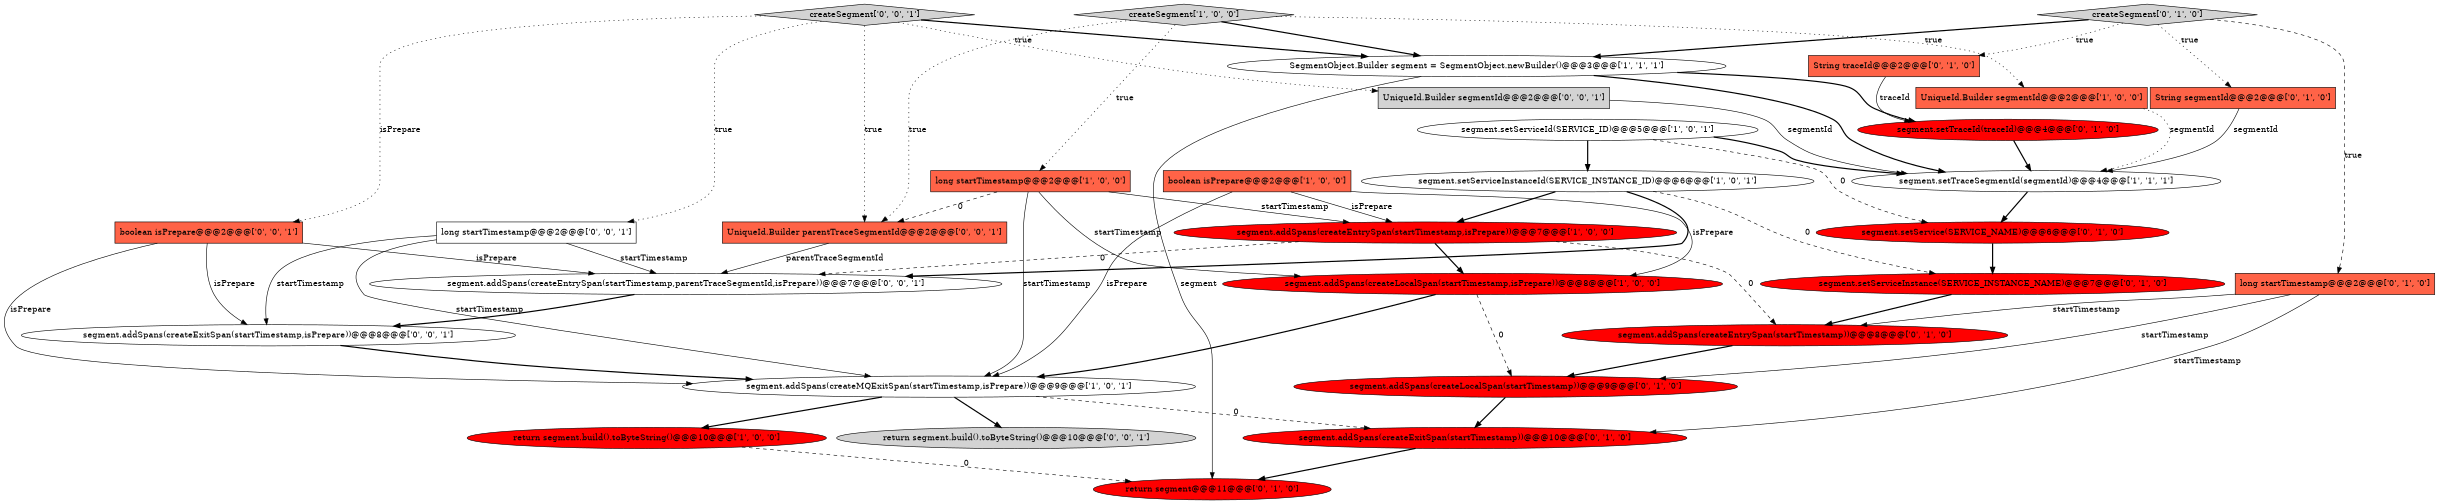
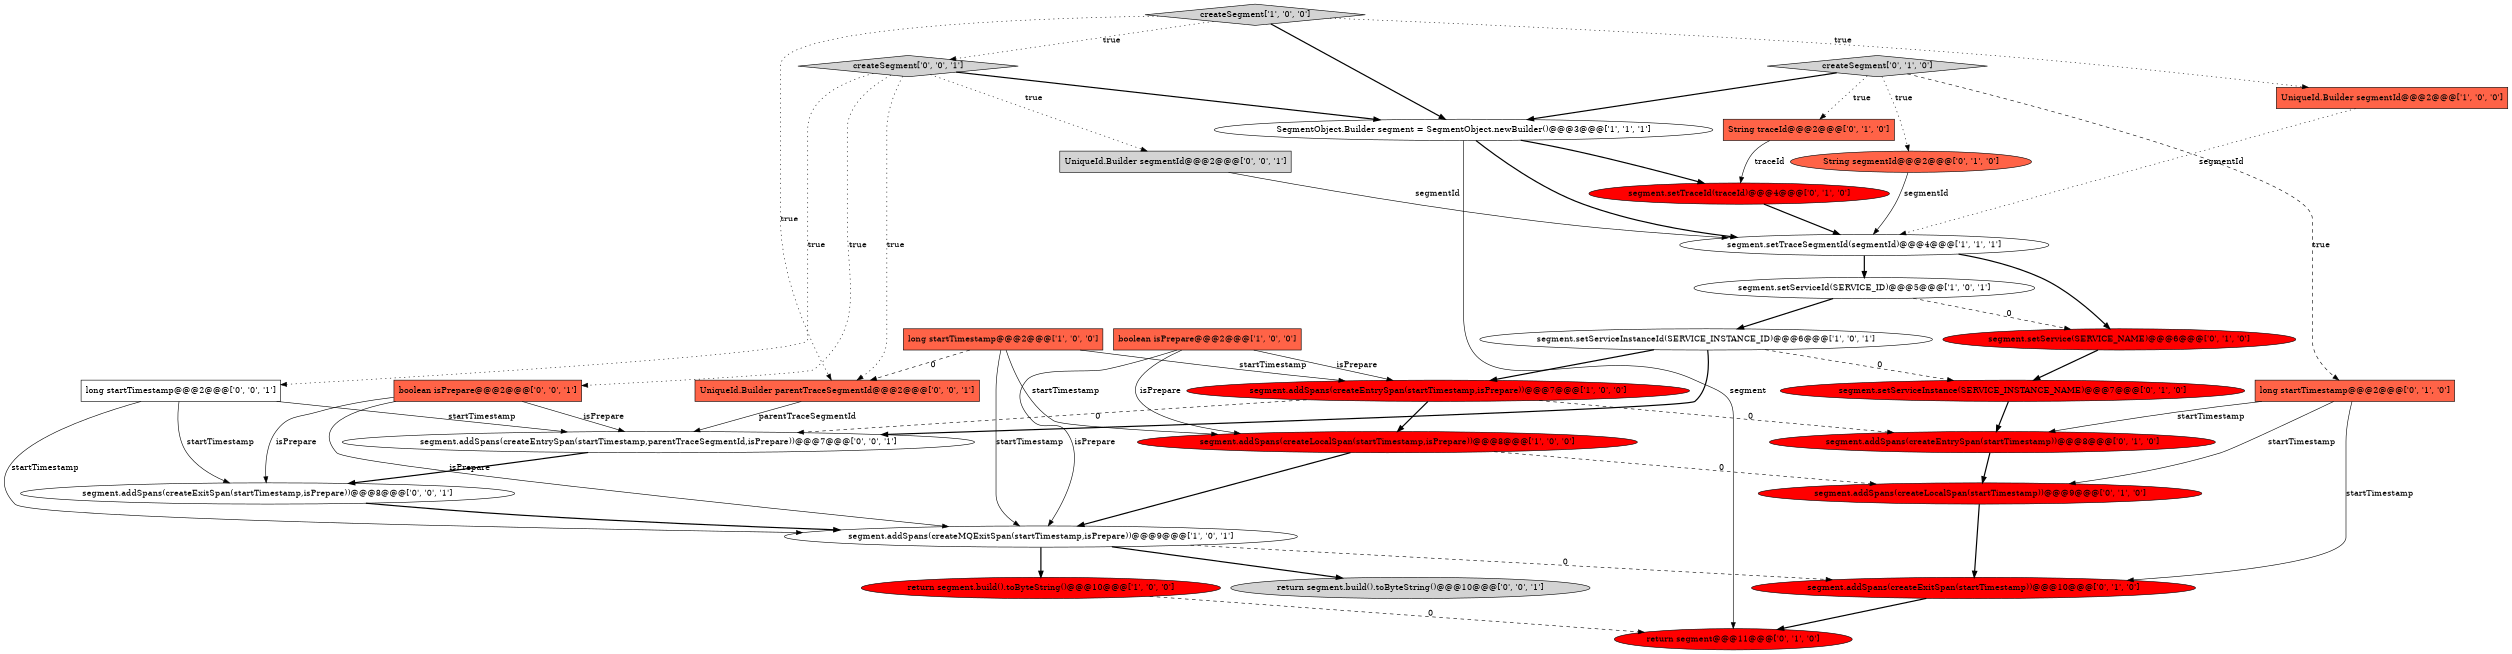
(1110, 95) -> (1085, 40)
(2243, 98) -> (1911, 162)
(401, 130) -> (858, 245)
(1804, 162) -> (1864, 264)
